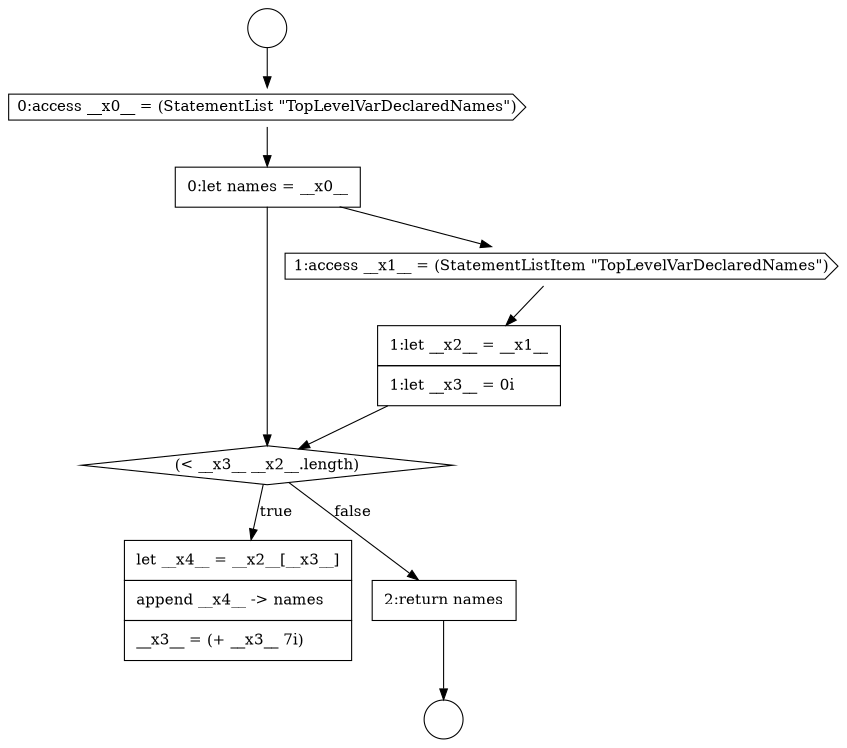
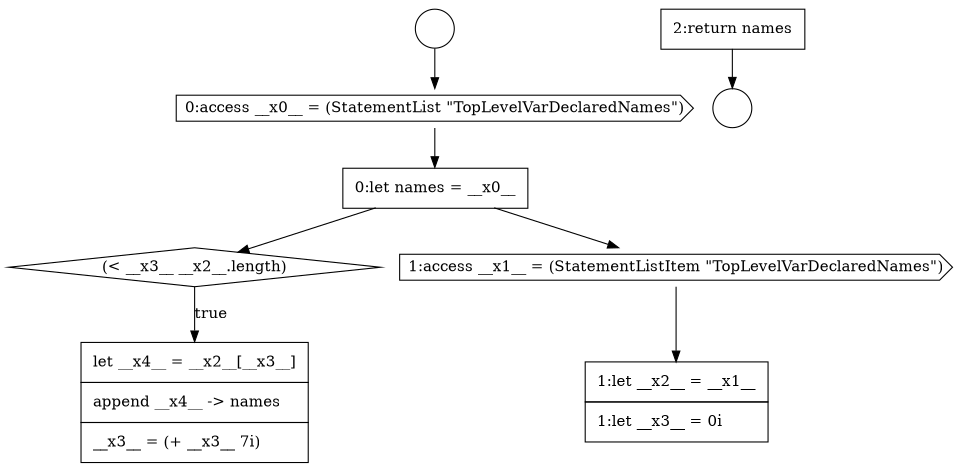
(348, 425) -> none
(349, 528) -> none
